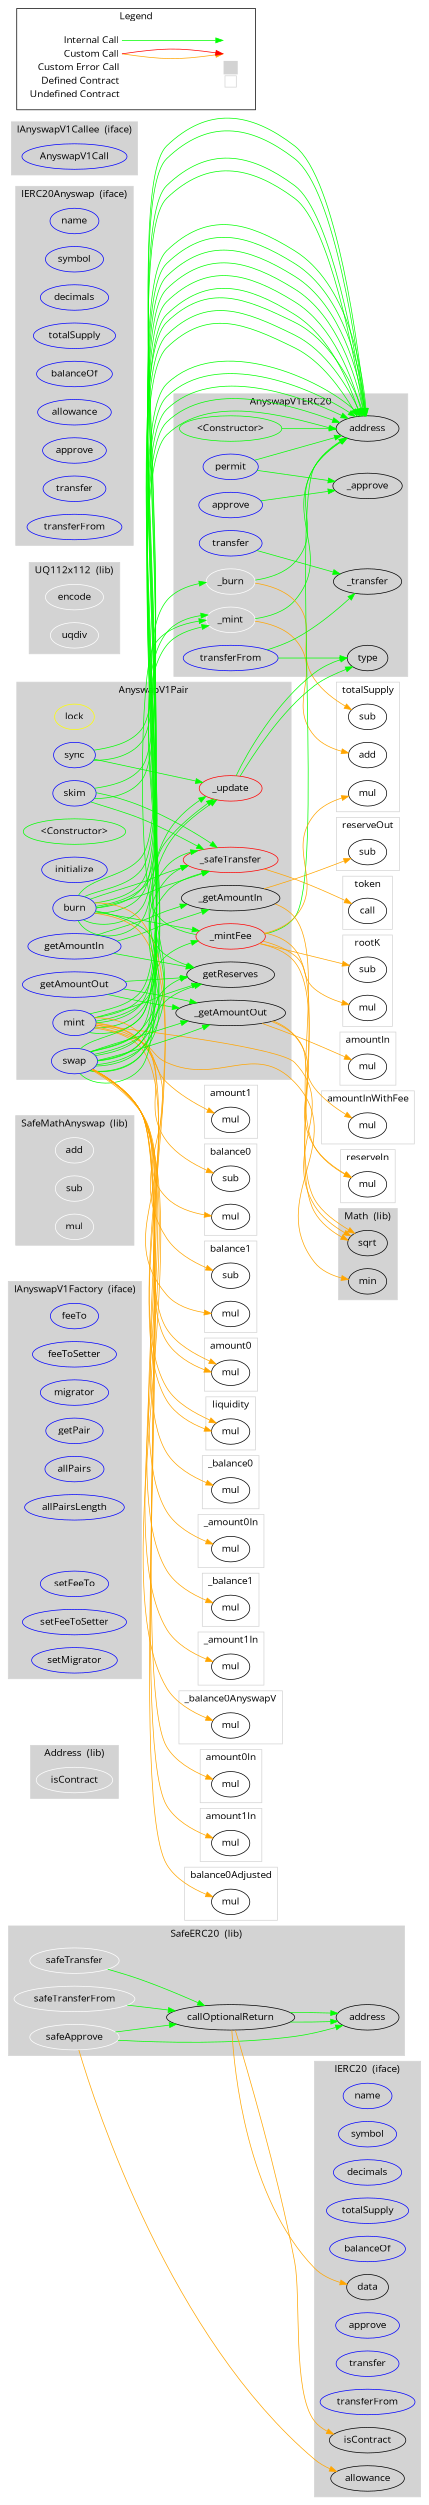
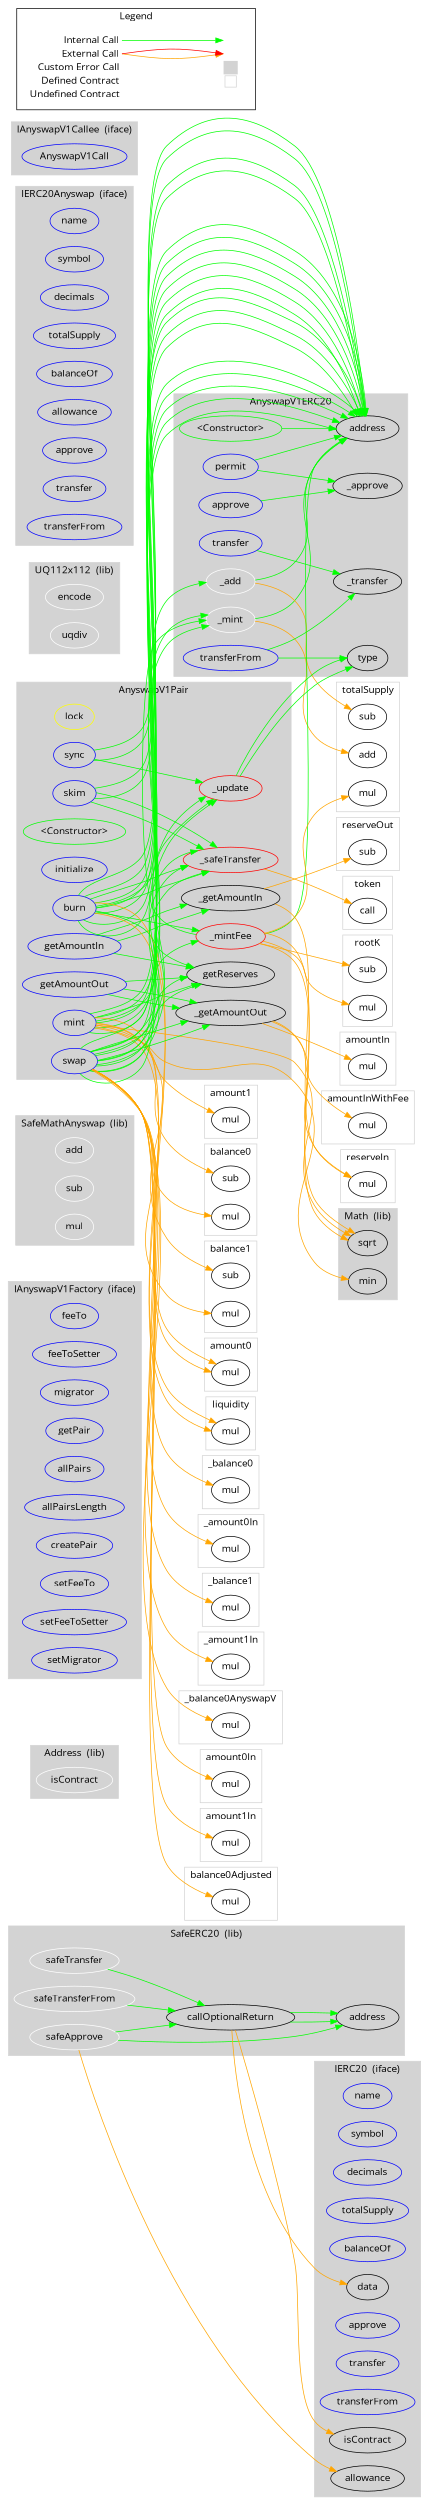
(92, 54) -> (91, 54)
(231, 582) -> (231, 582)
none -> (74, 1546)
